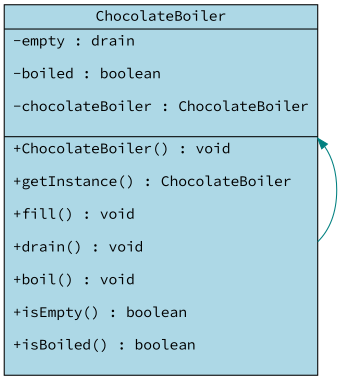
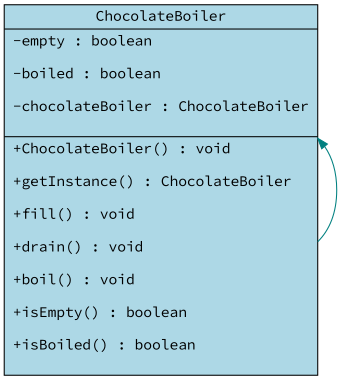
(74, 41) -> (83, 41)
